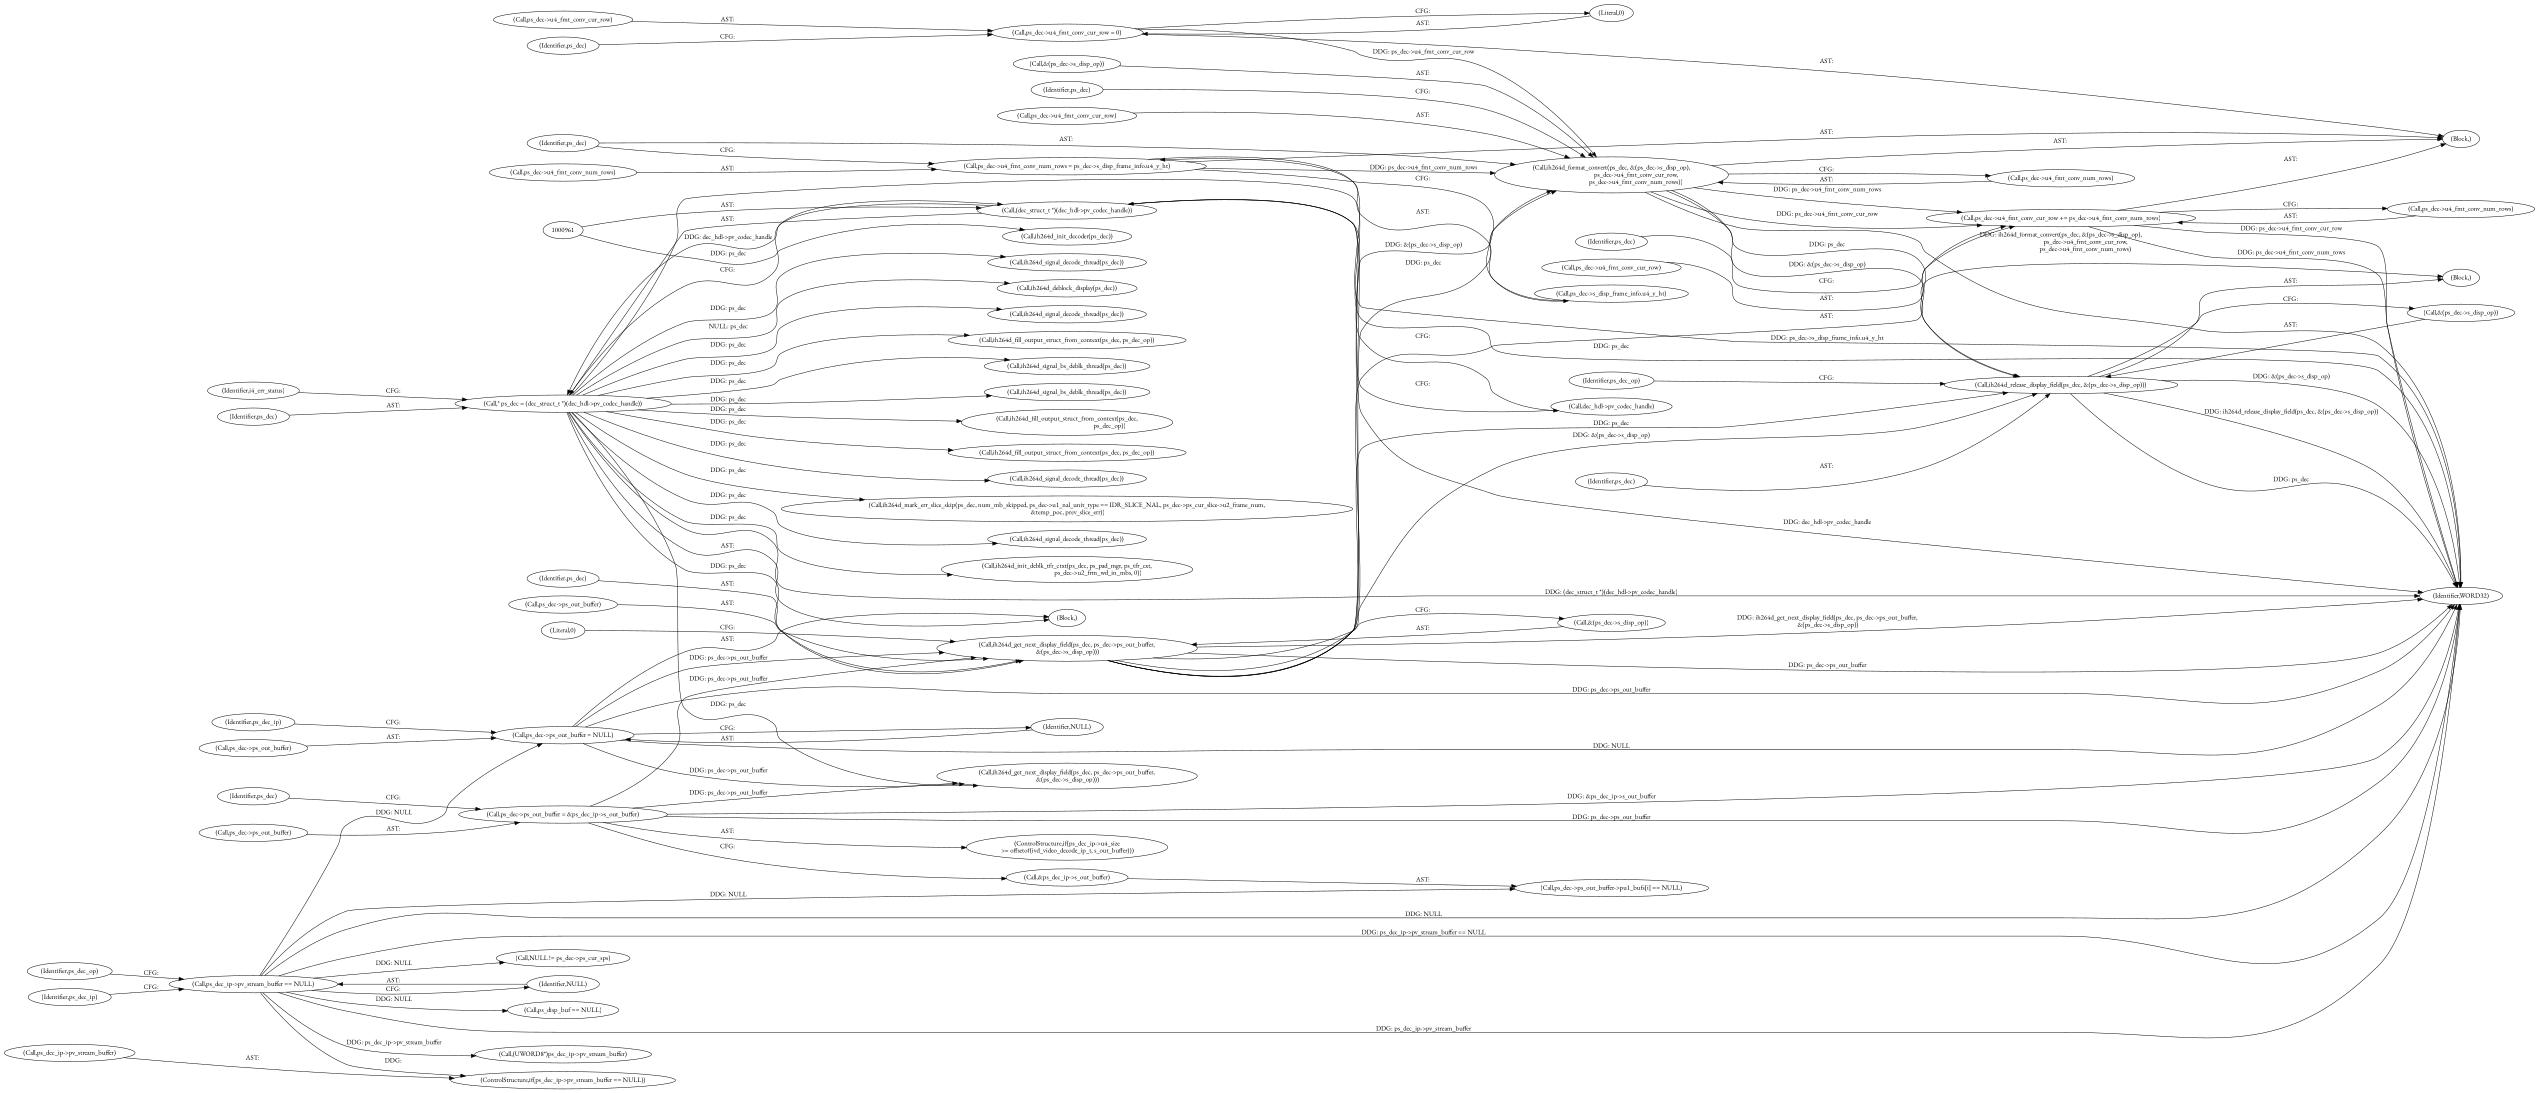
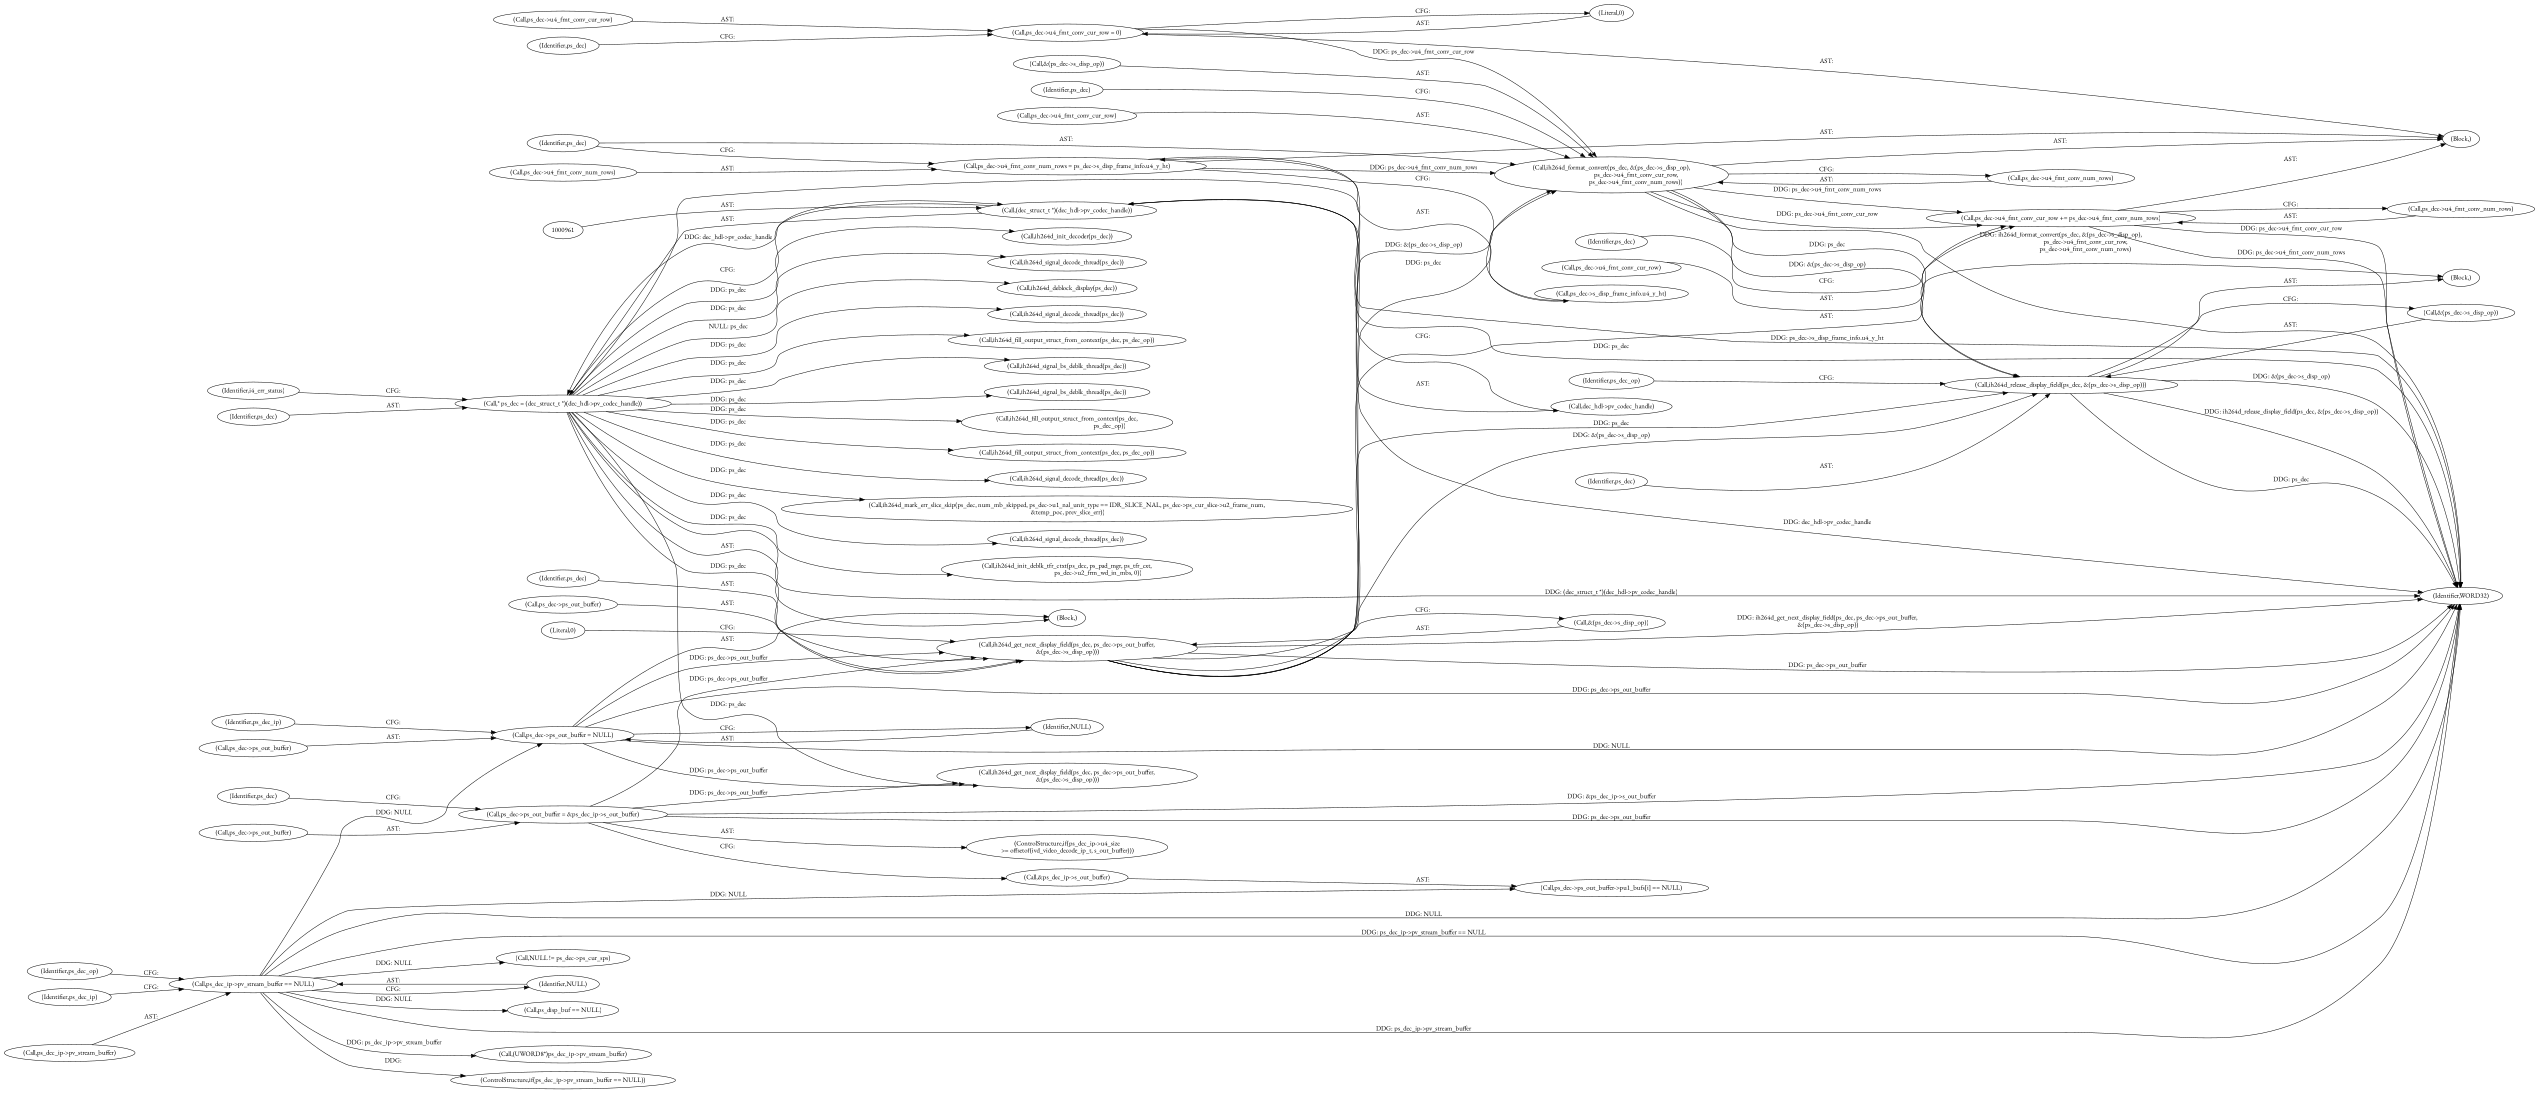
(797, 244) -> (777, 273)
(1424, 384) -> (1424, 384)
(286, 1070) -> (159, 1019)
